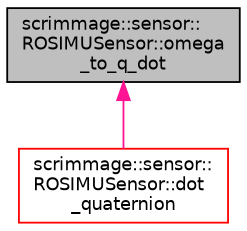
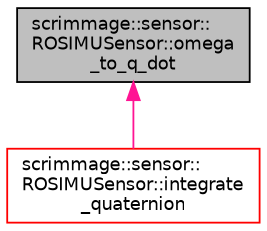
(123, 186) -> (133, 186)
